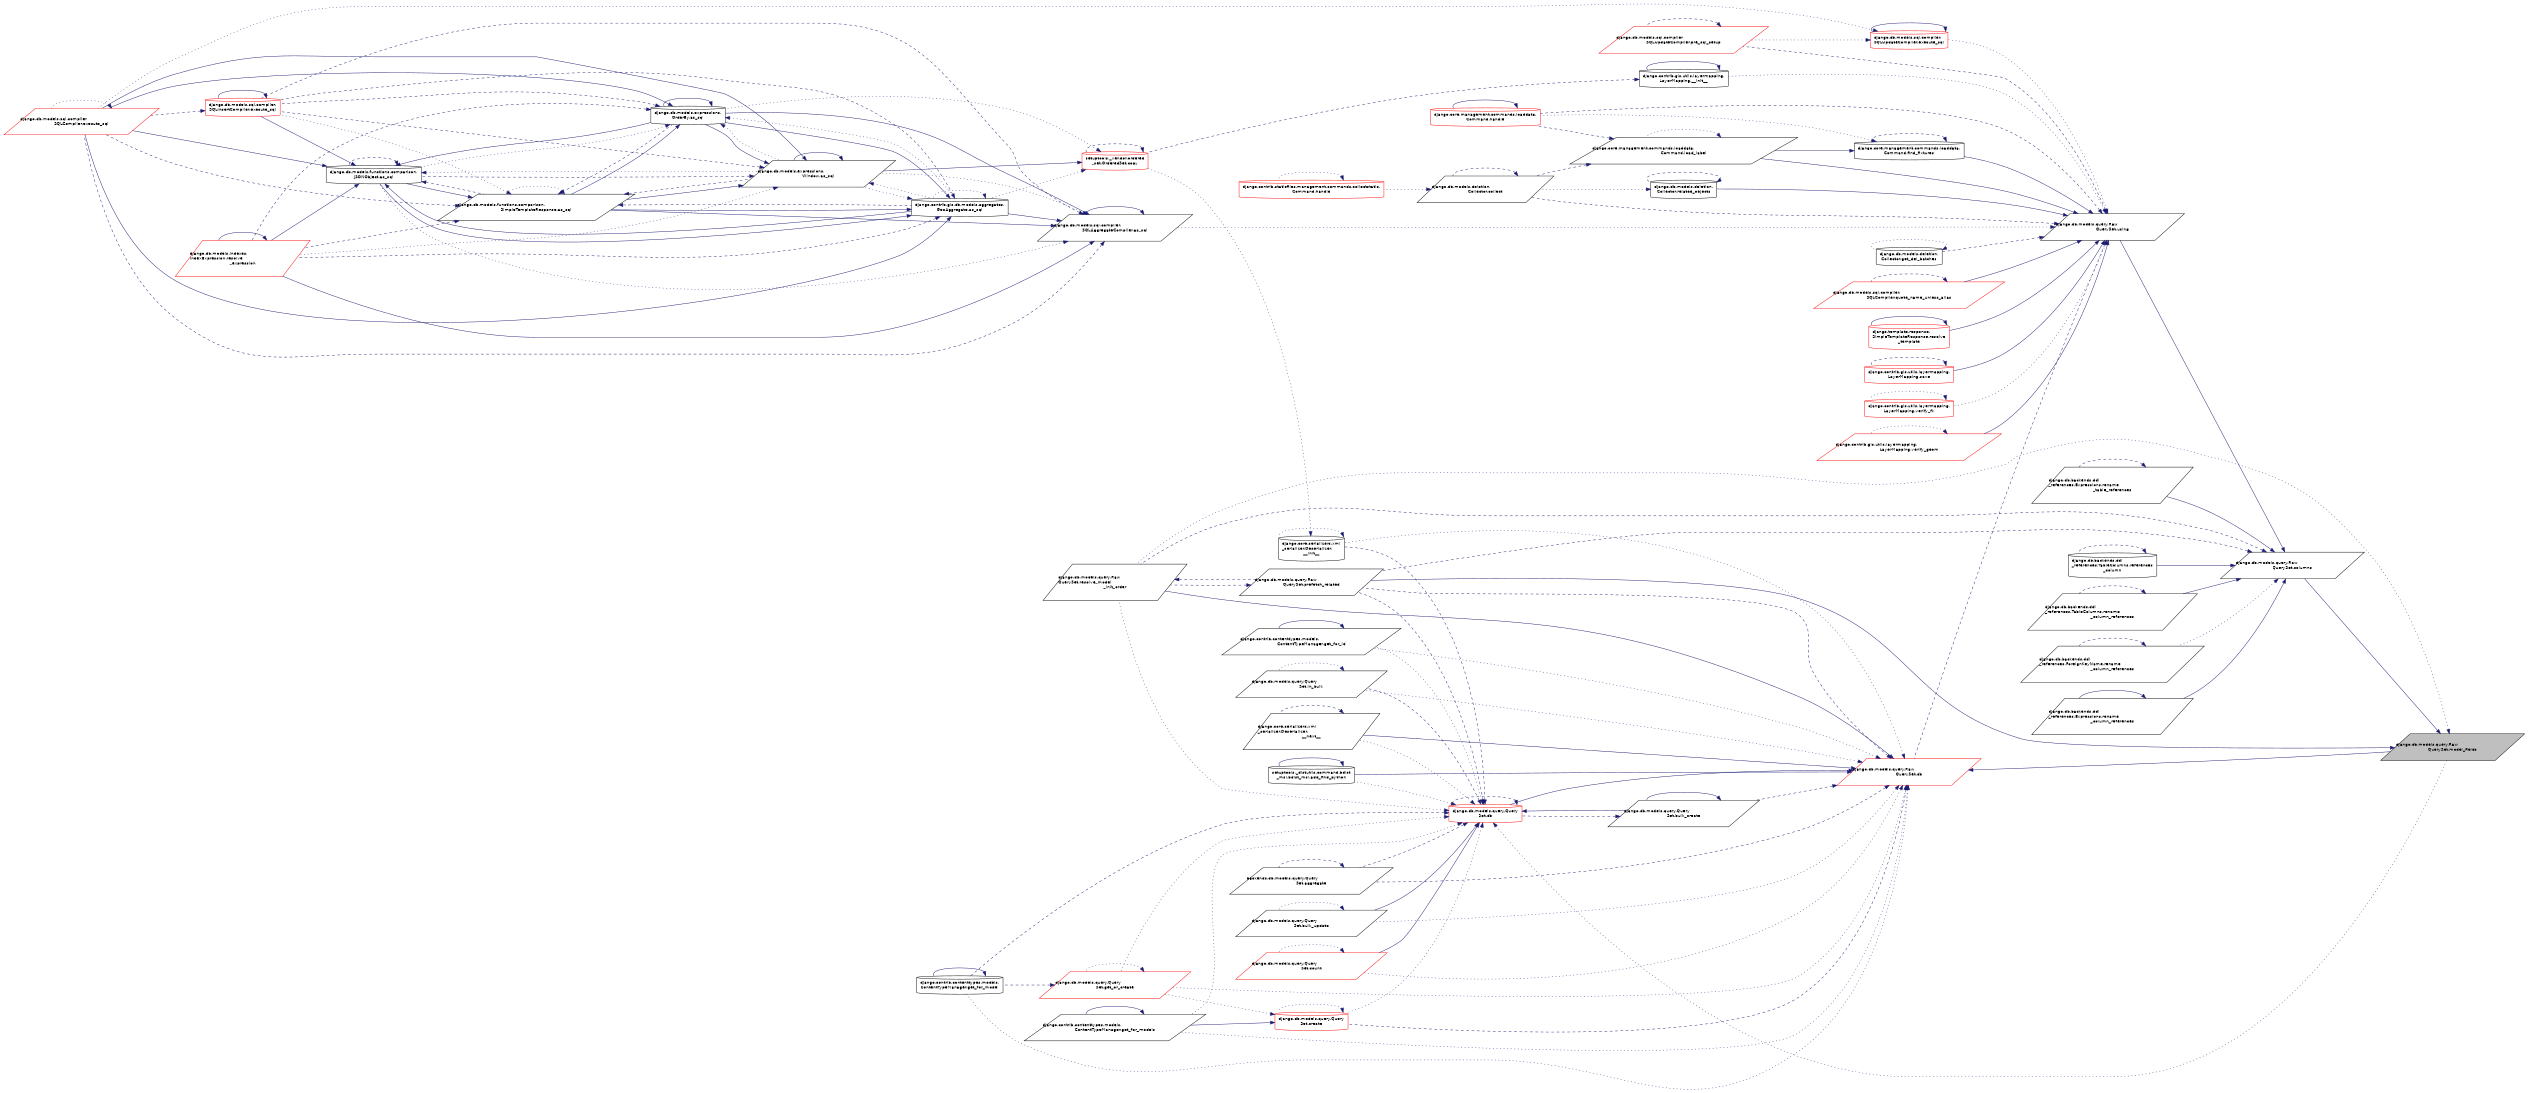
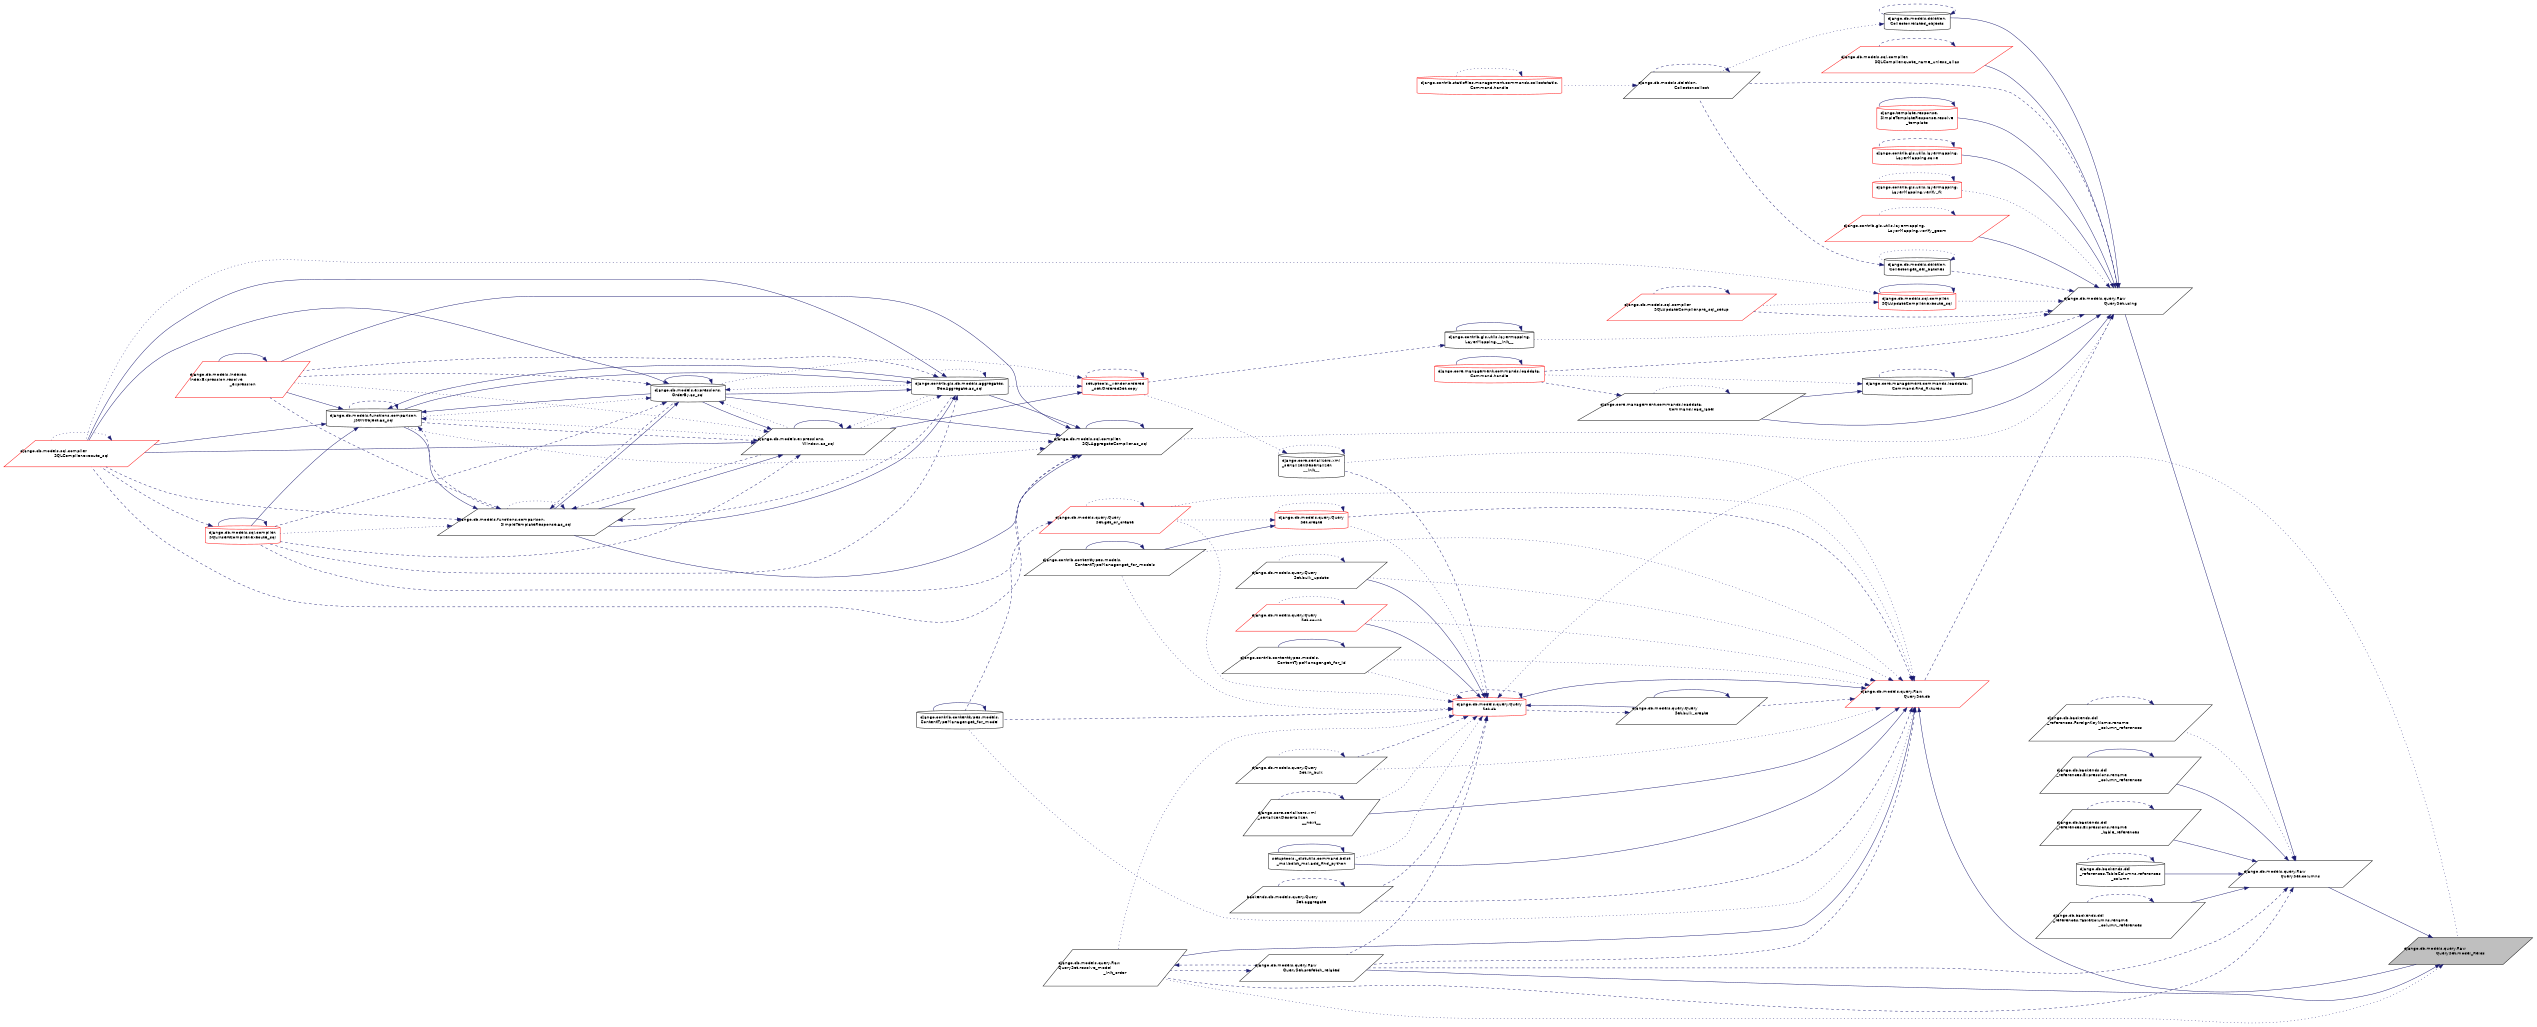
(1561, 170) -> (1771, 203)
